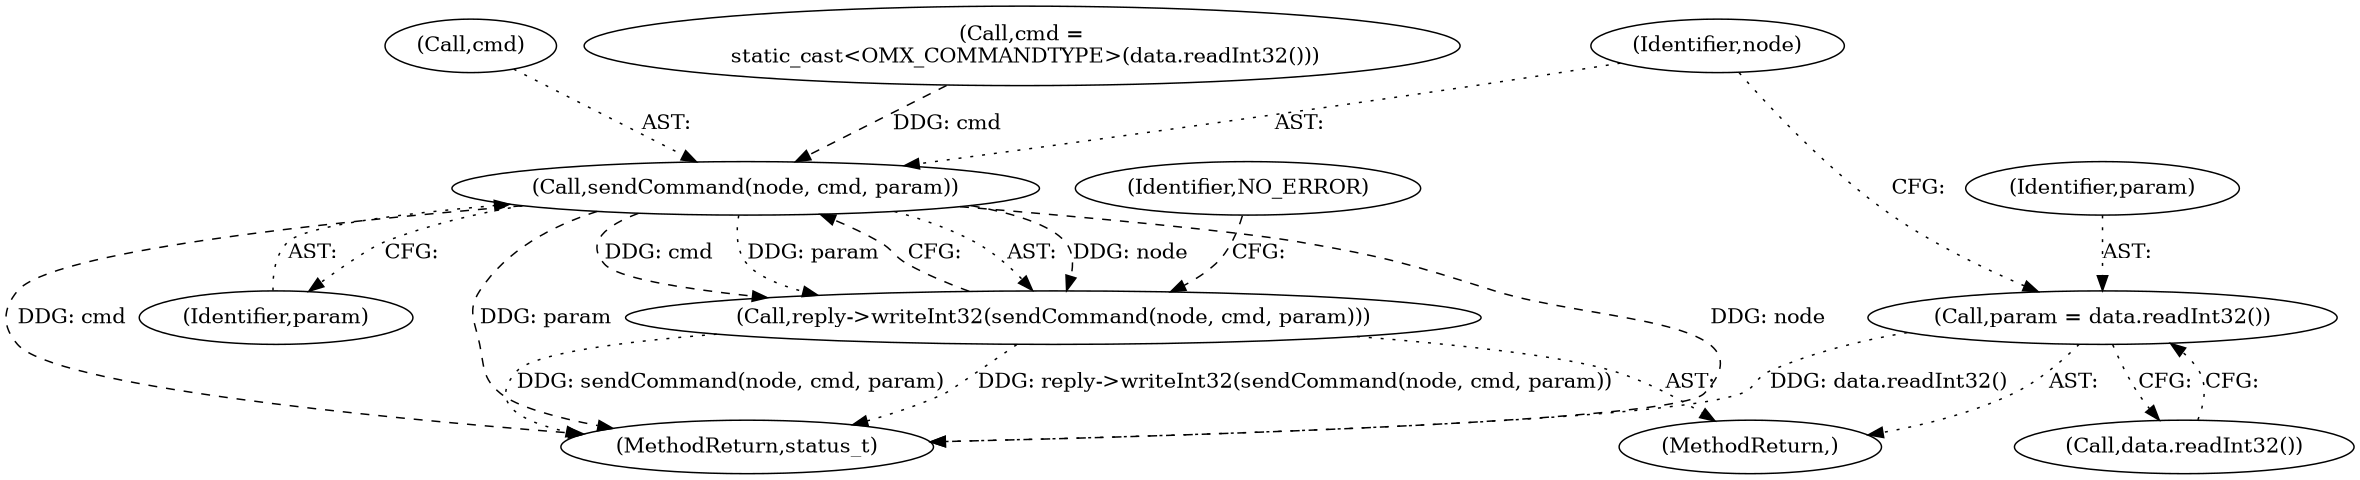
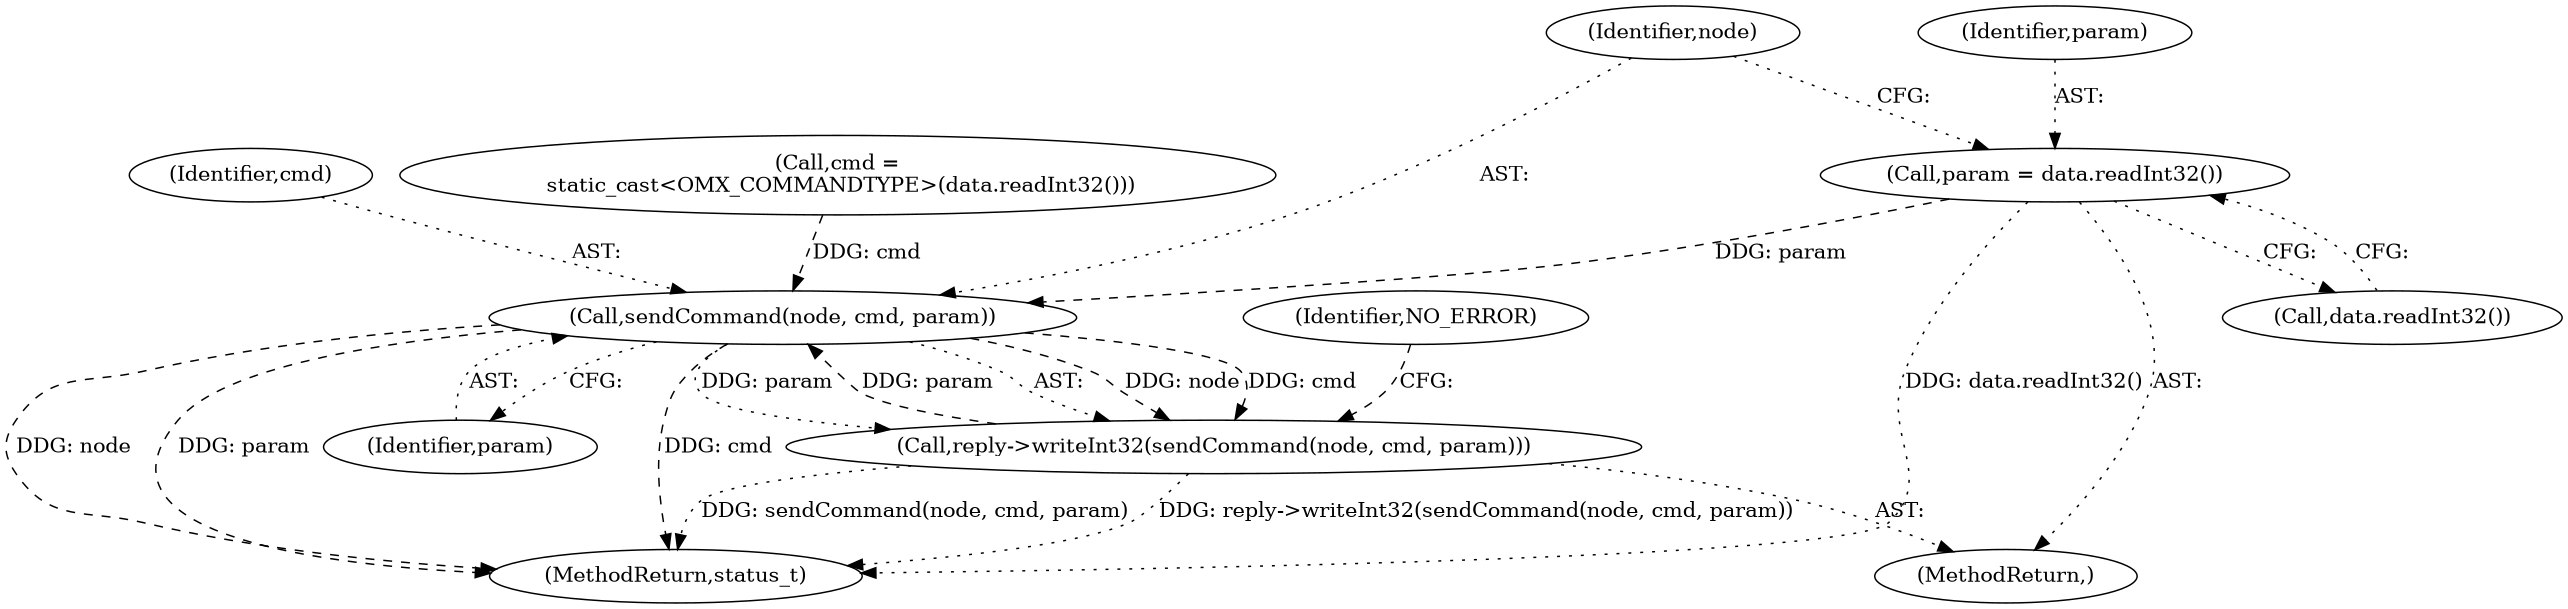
(471, 46) -> (251, 175)
(938, 253) -> (928, 382)
none -> (1499, 271)
